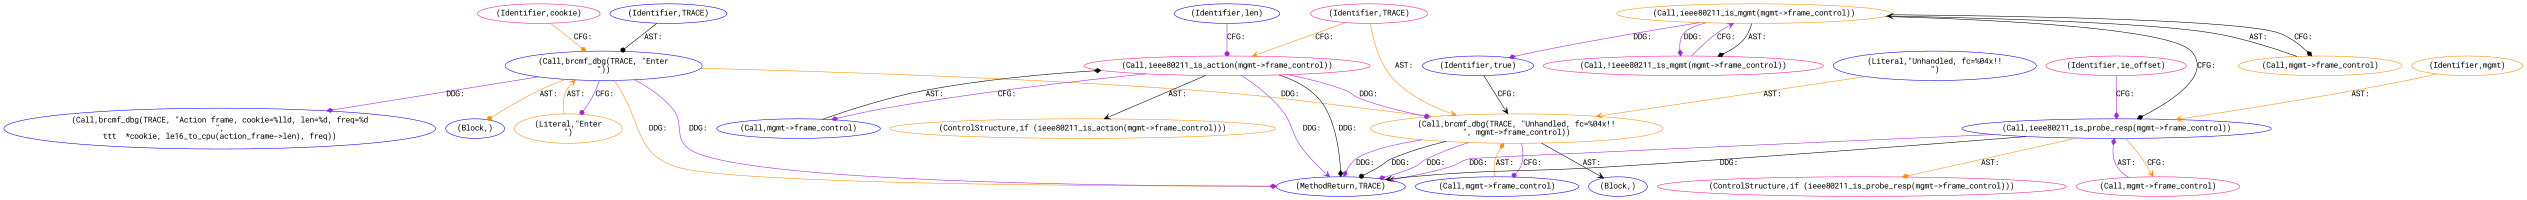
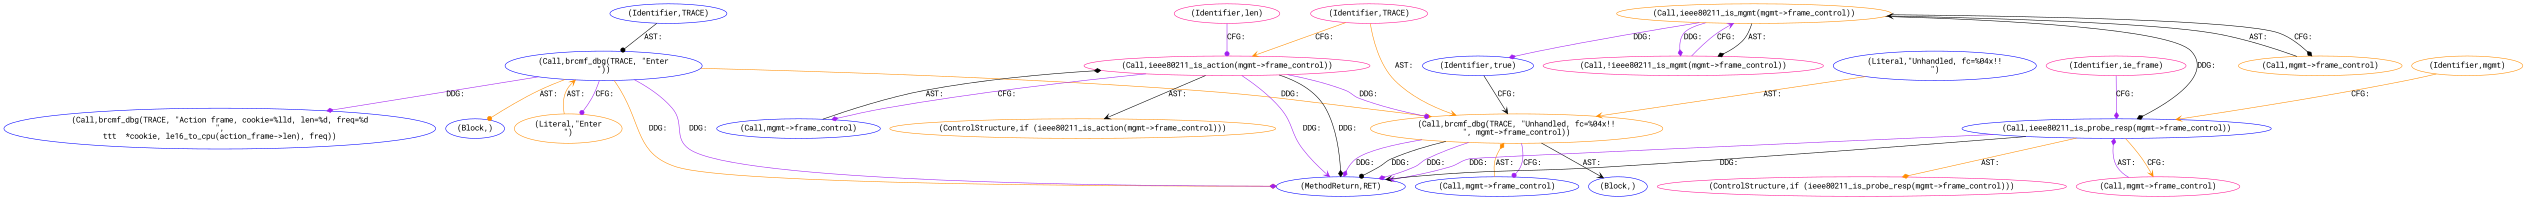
(539, 14) -> none
(1227, 14) -> (1227, 14)
(2116, 66) -> (2116, 66)
(2209, 66) -> (2209, 66)
(2363, 94) -> (2363, 94)
(1341, 187) -> (1341, 187)
